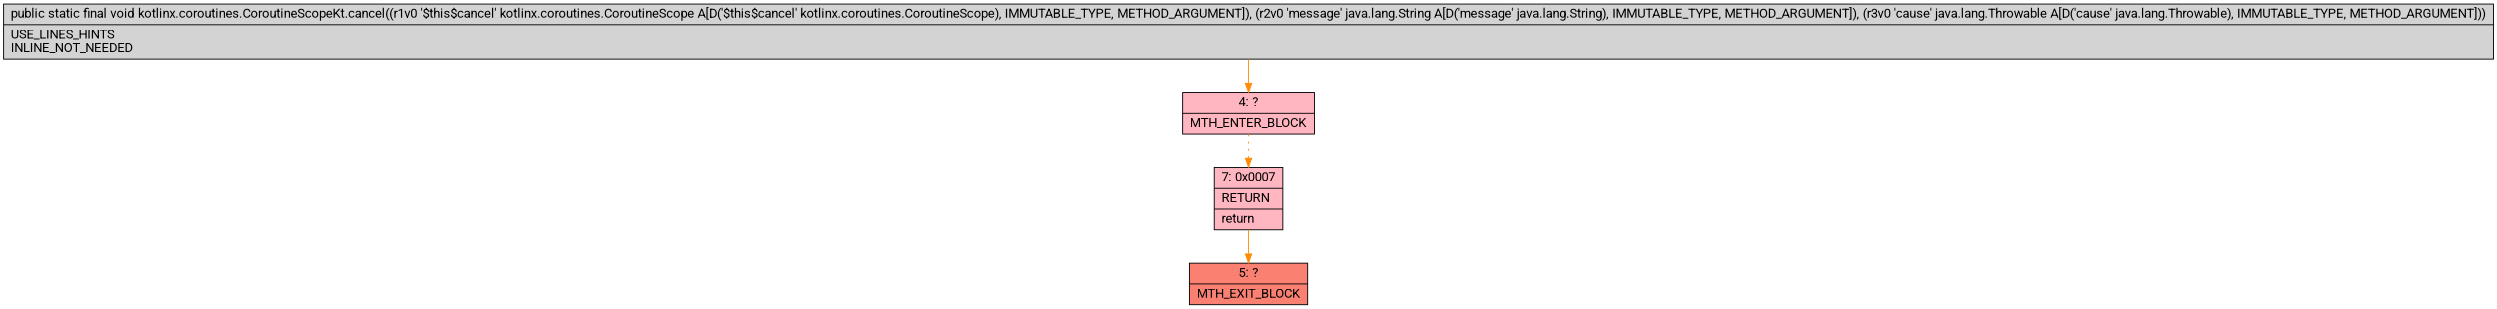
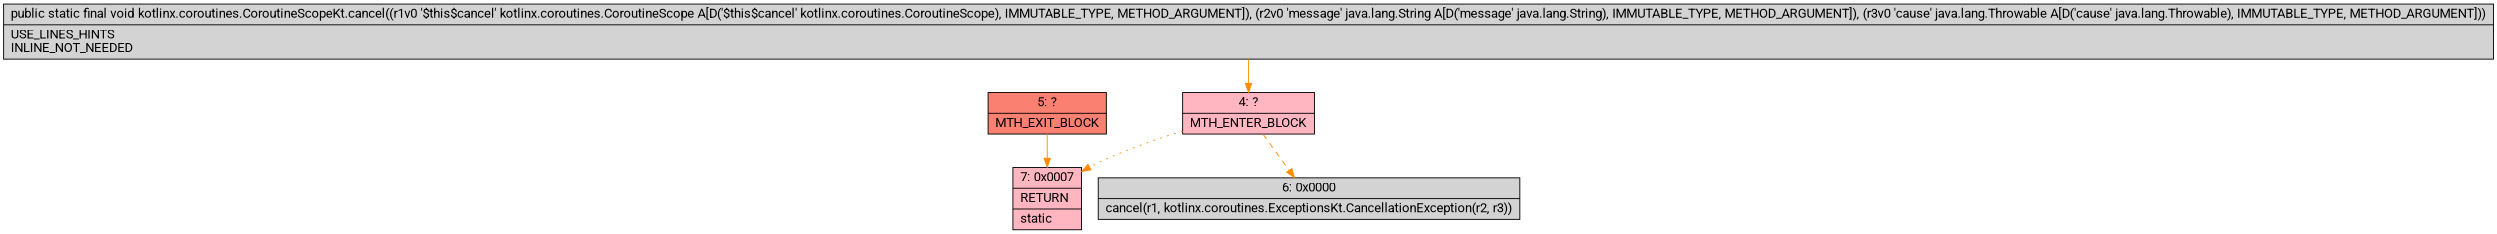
none -> (1309, 199)
(1238, 219) -> (1036, 219)
(1249, 242) -> (1047, 146)
